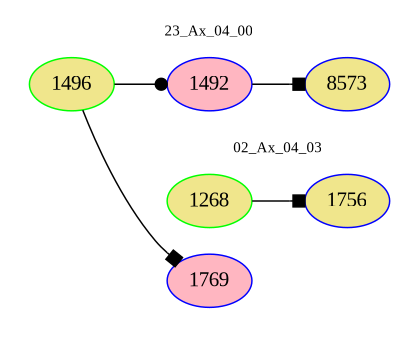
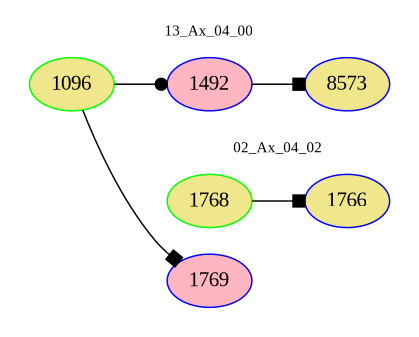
(210, 32) -> (210, 32)
(72, 84) -> (72, 84)
(278, 149) -> (278, 149)
(210, 201) -> (210, 201)
(347, 201) -> (347, 201)
